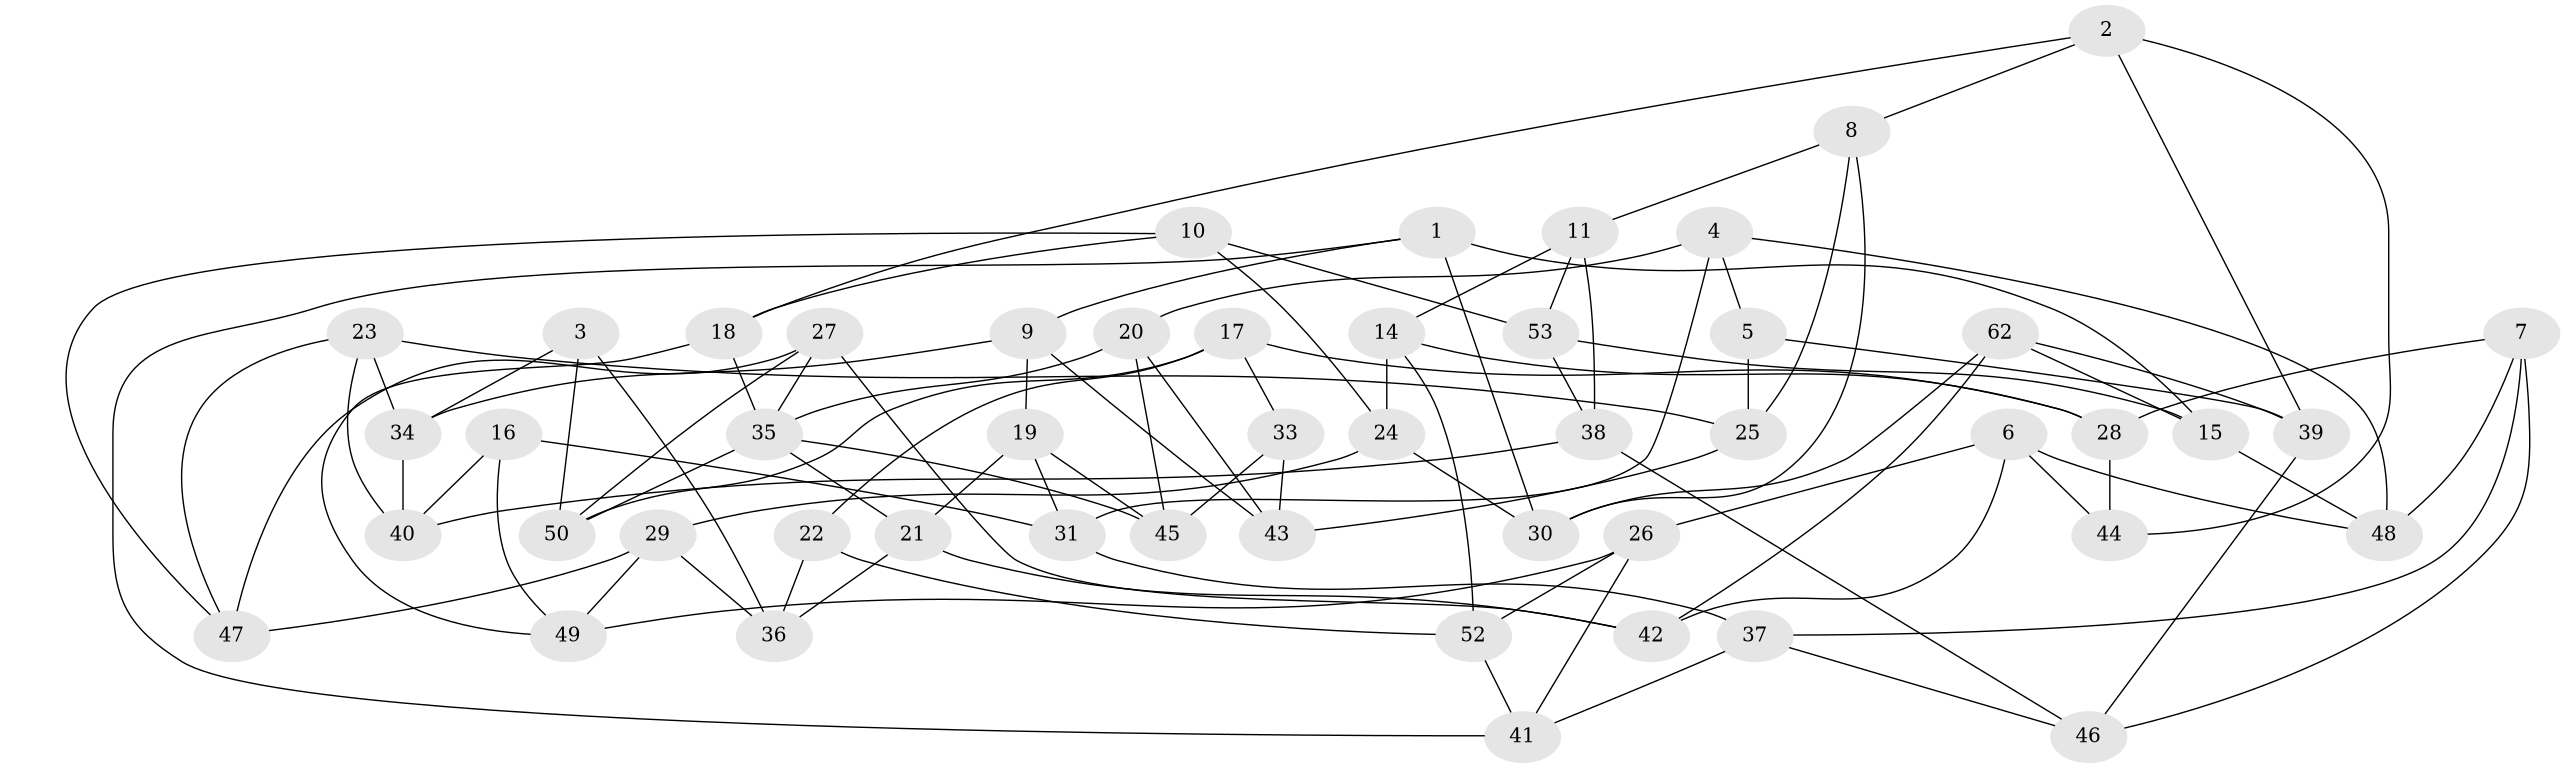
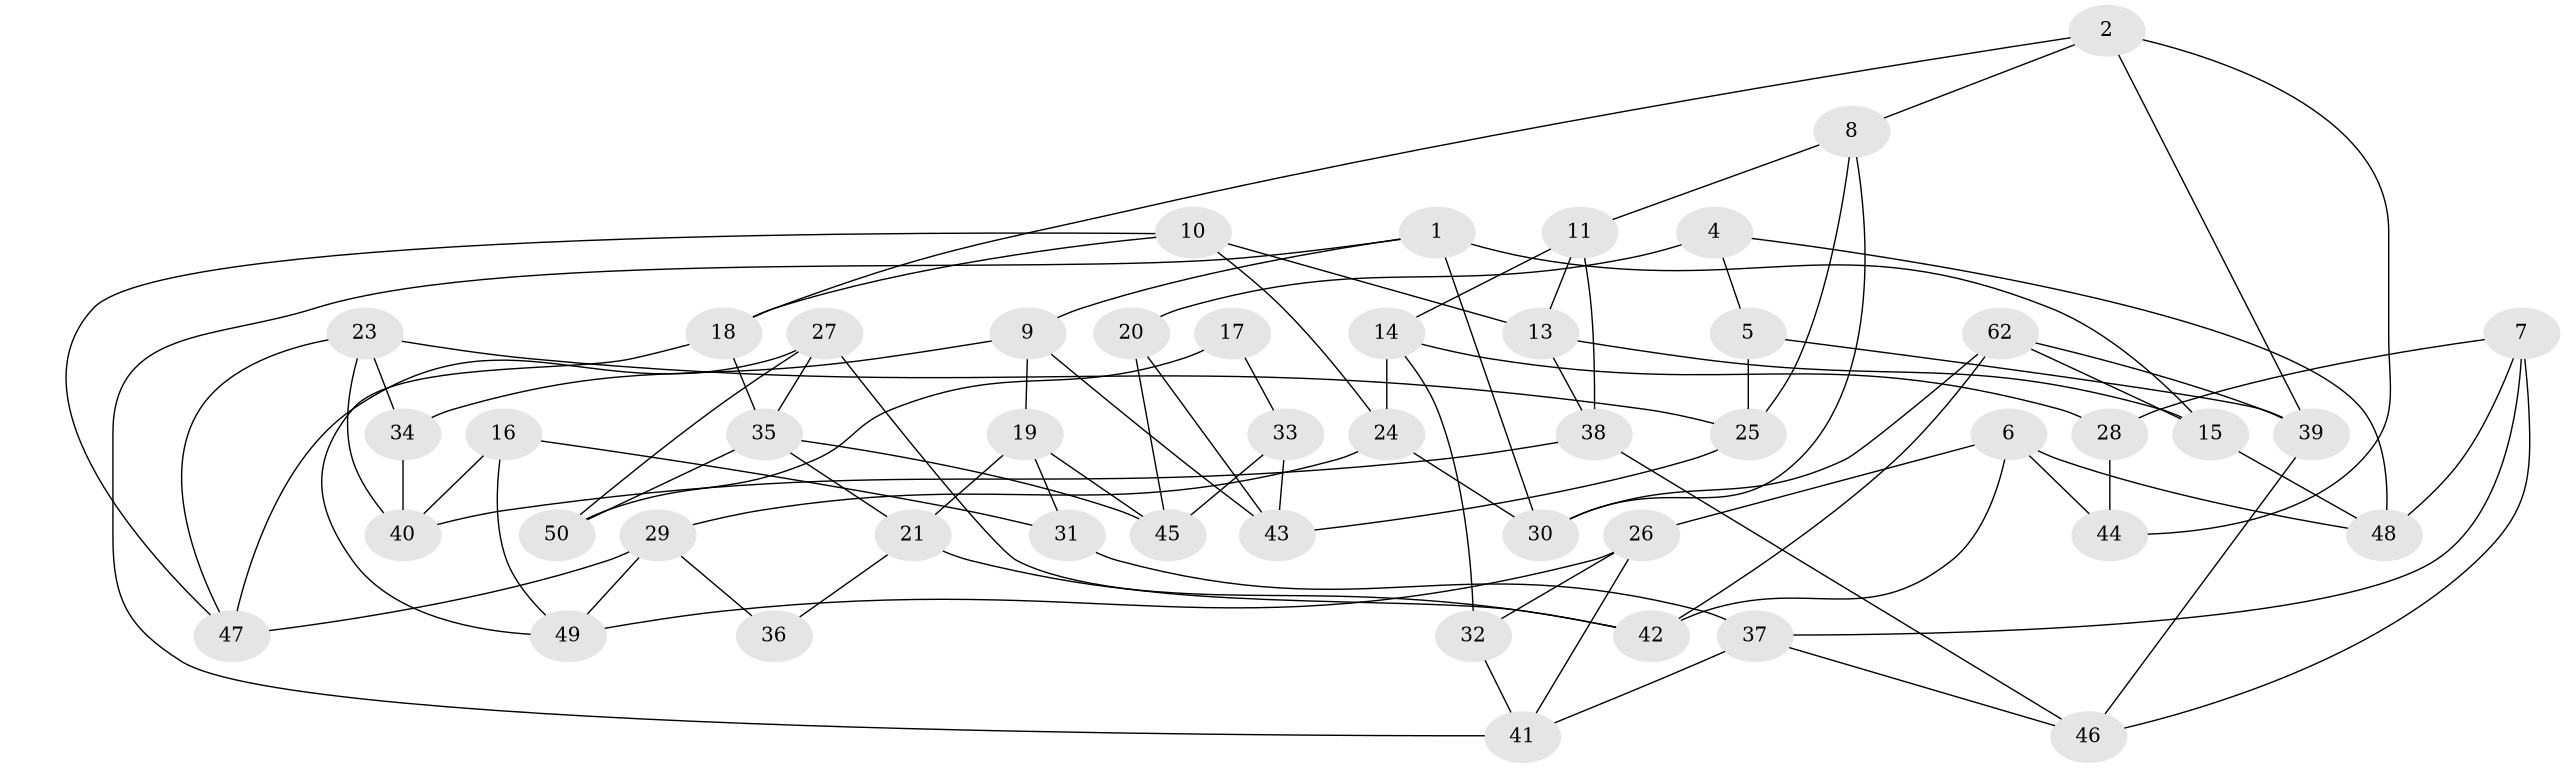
(581, 334) -> none
(1541, 334) -> (1541, 334)
(1552, 375) -> none
(925, 387) -> none
(1440, 500) -> none
(812, 535) -> none
(1474, 636) -> (1474, 636)
